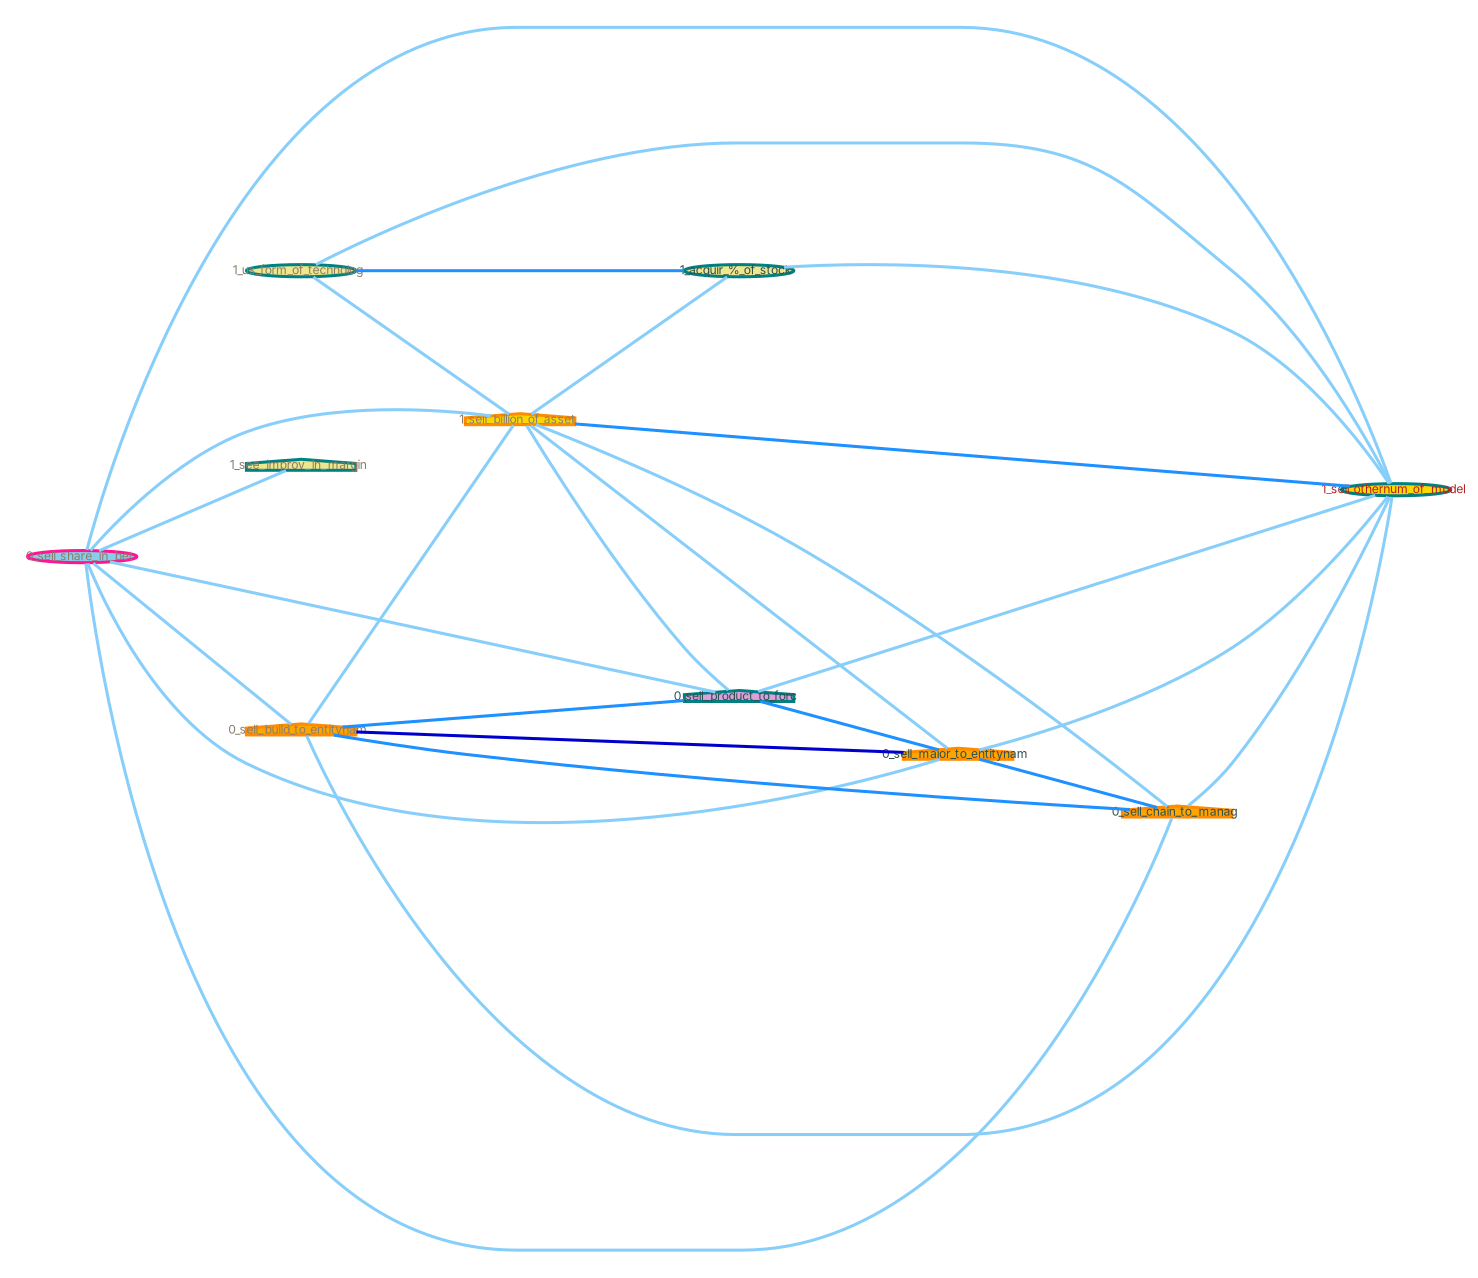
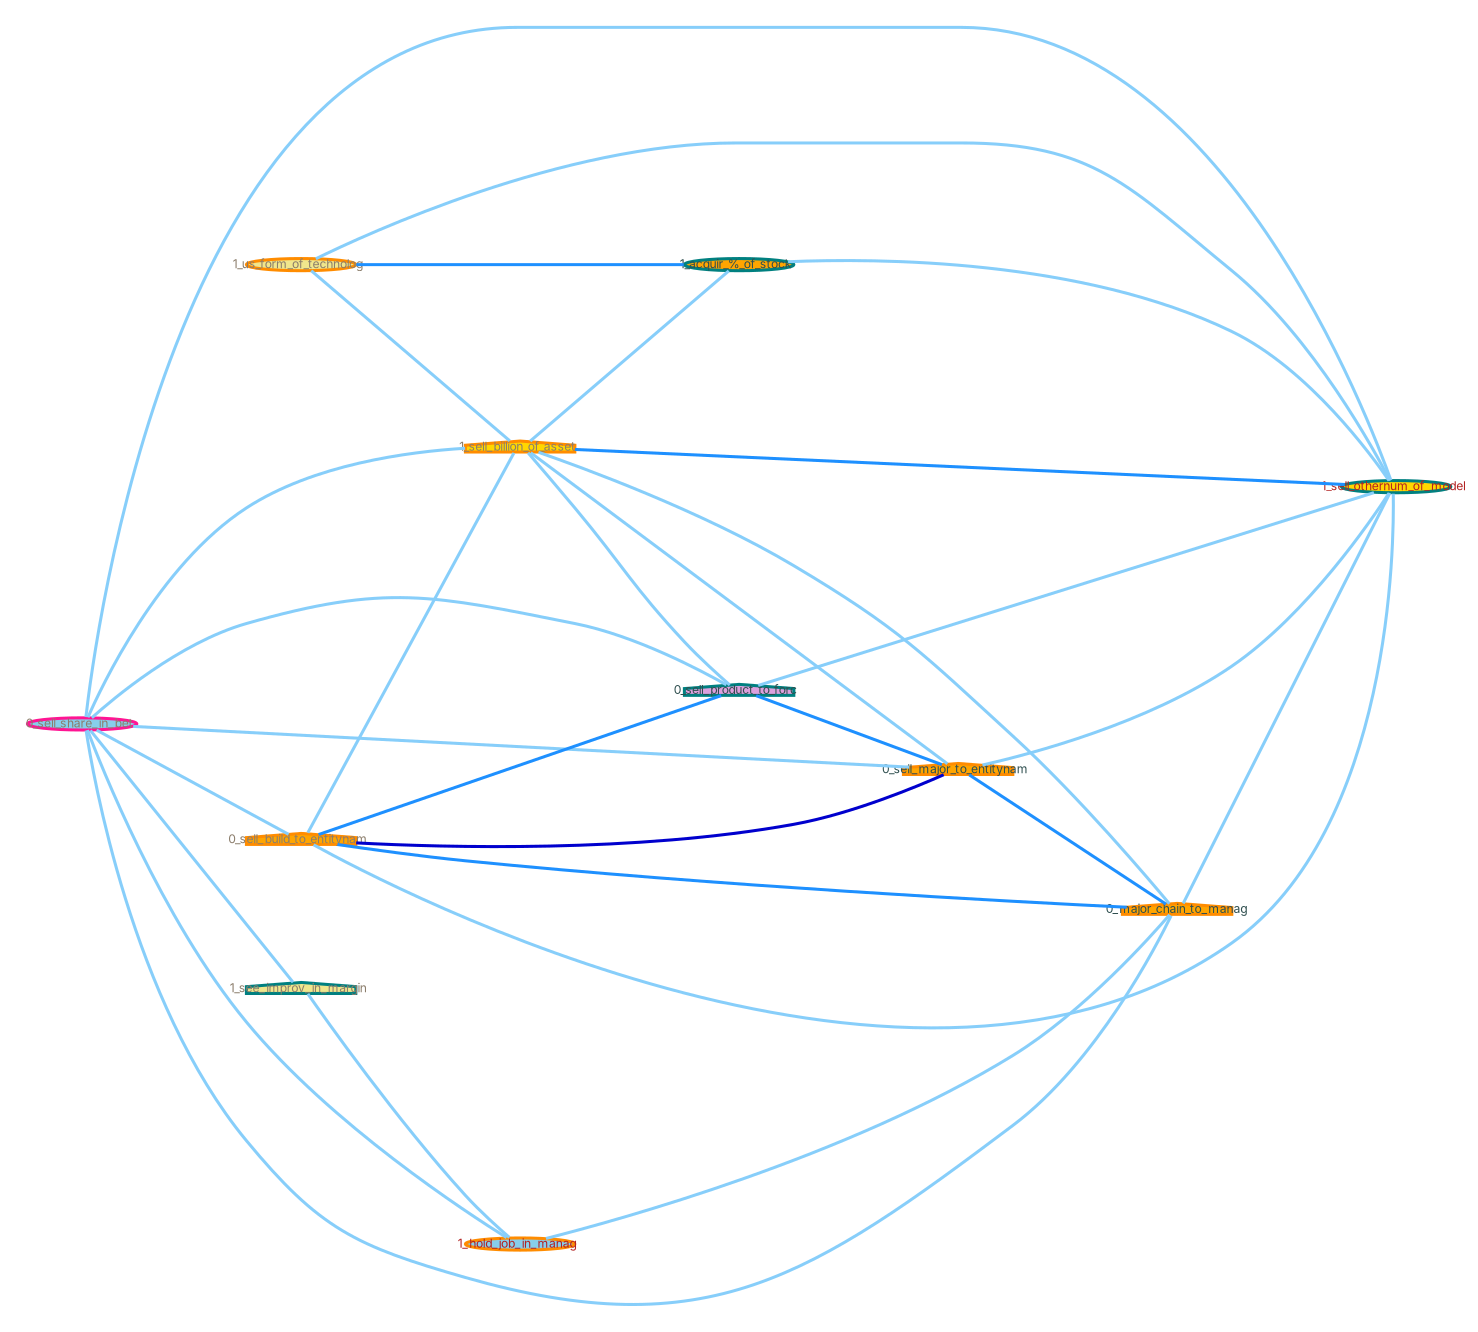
(301, 271) -> (301, 265)
(739, 271) -> (739, 265)
(1177, 812) -> (1177, 909)
none -> (520, 1244)
